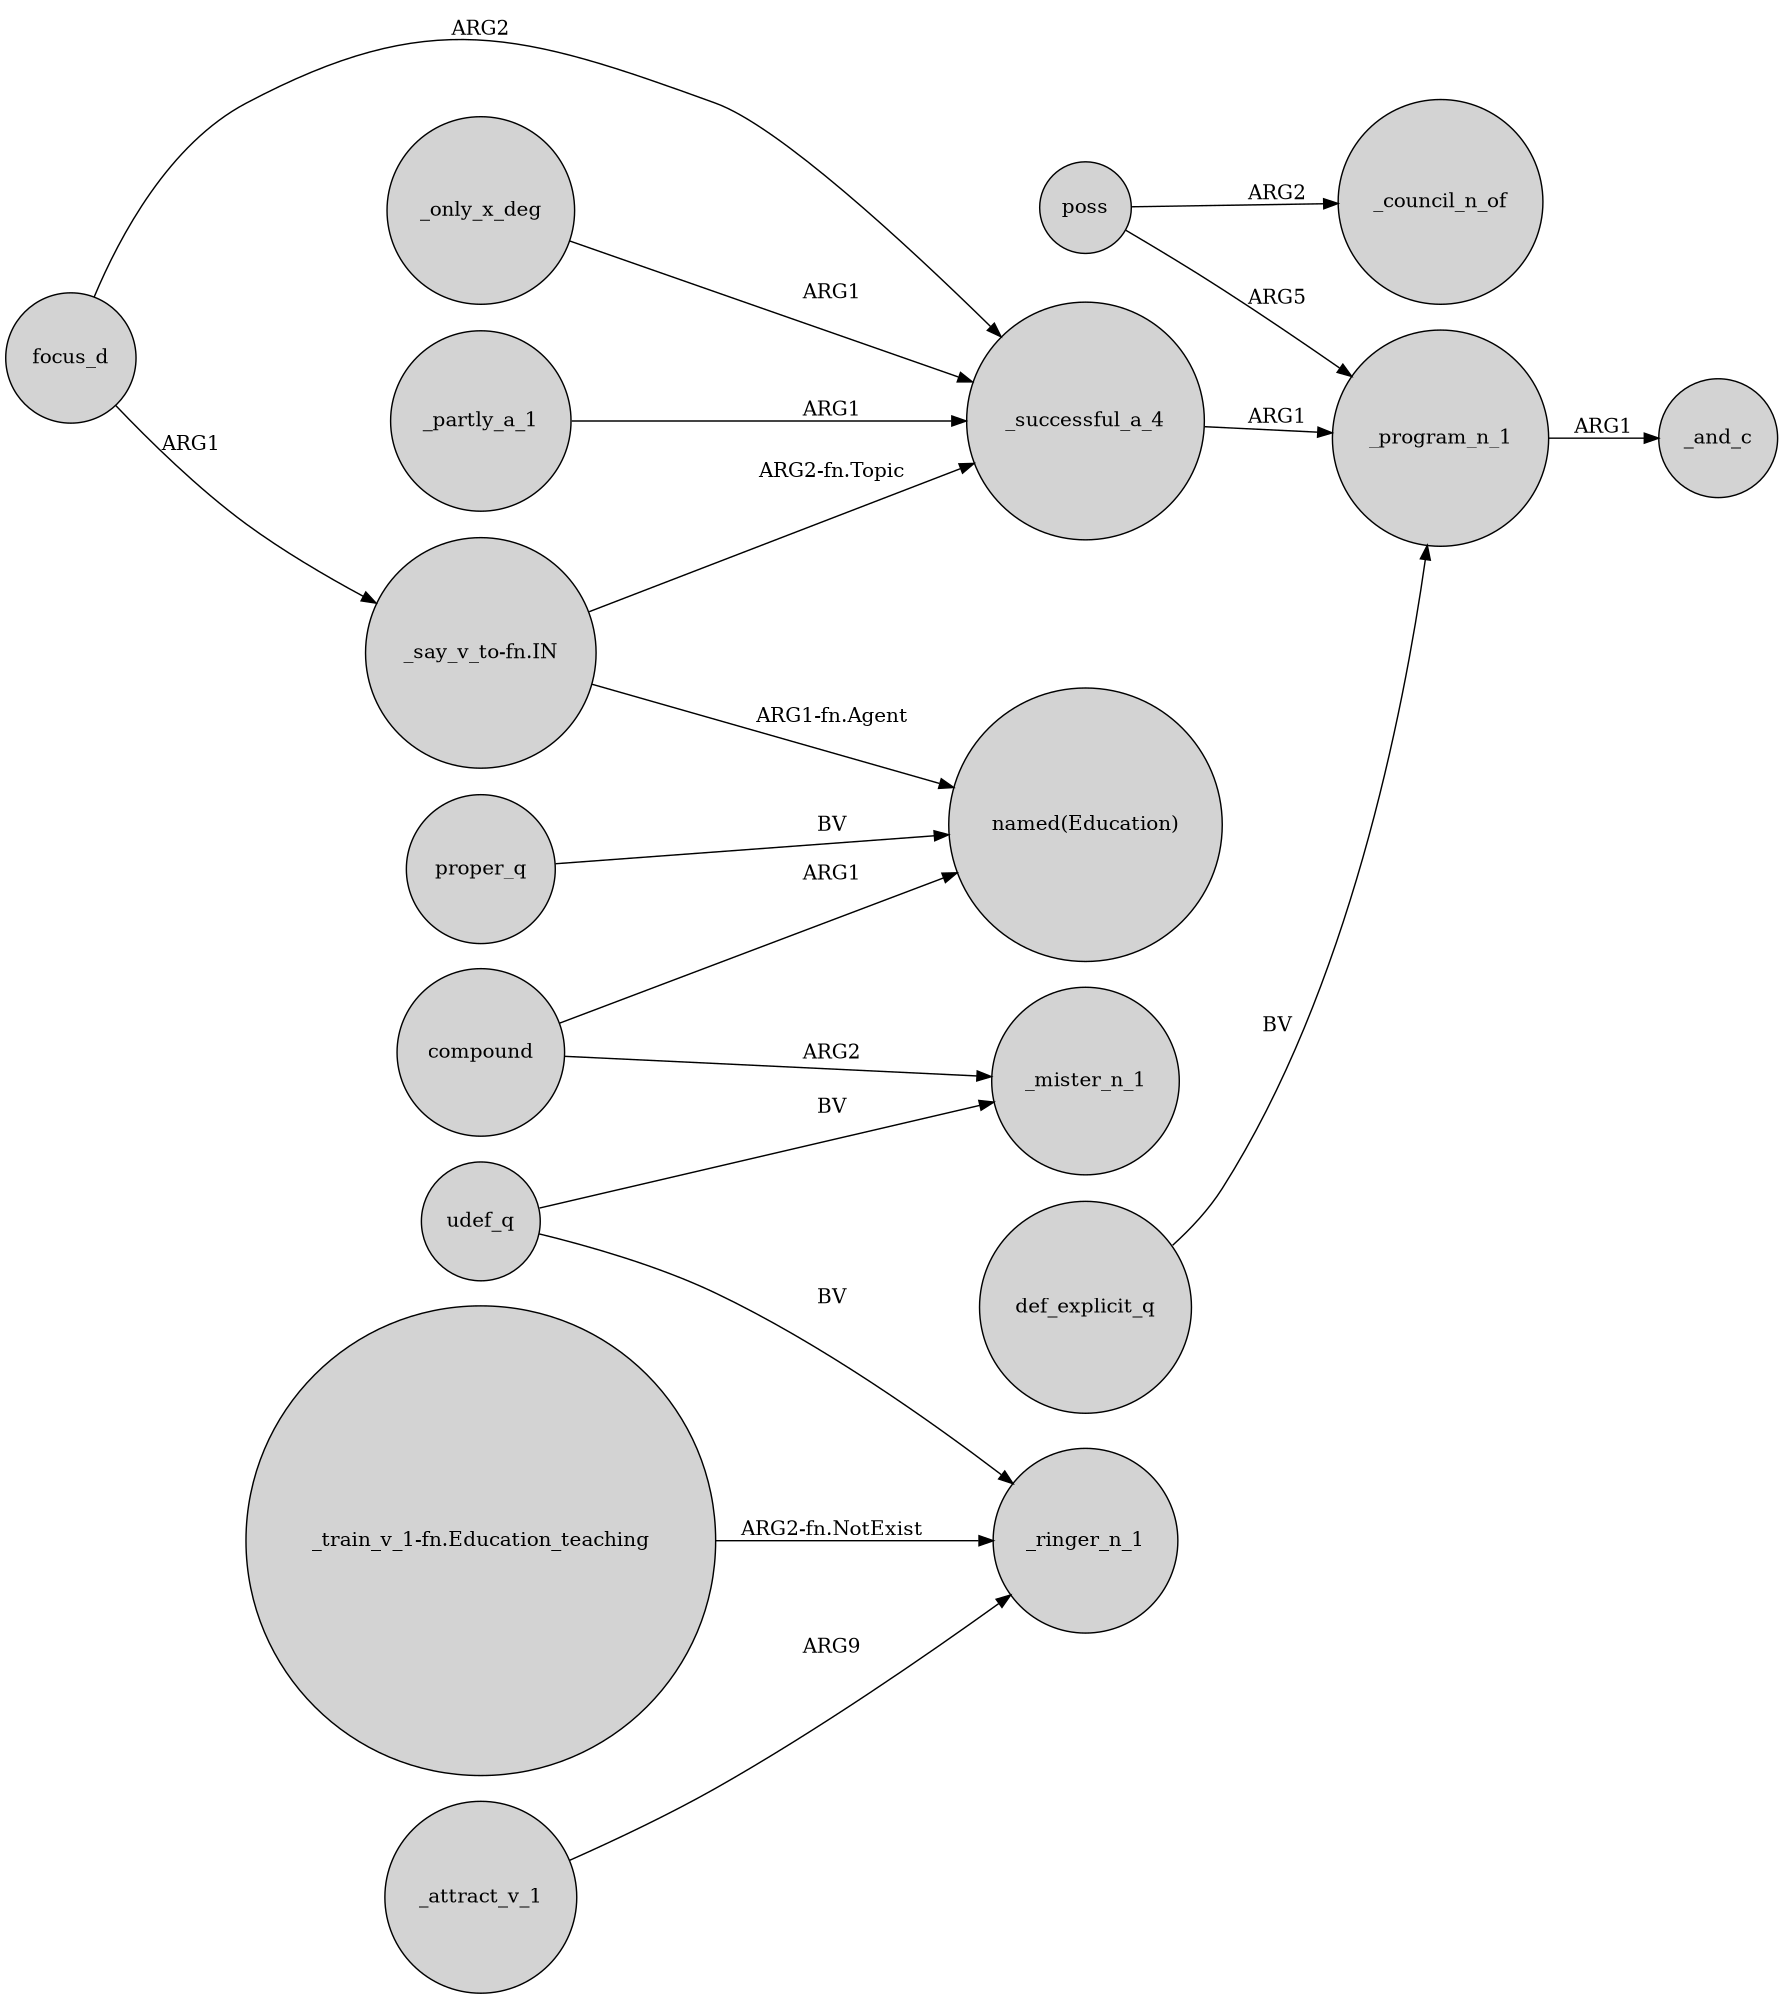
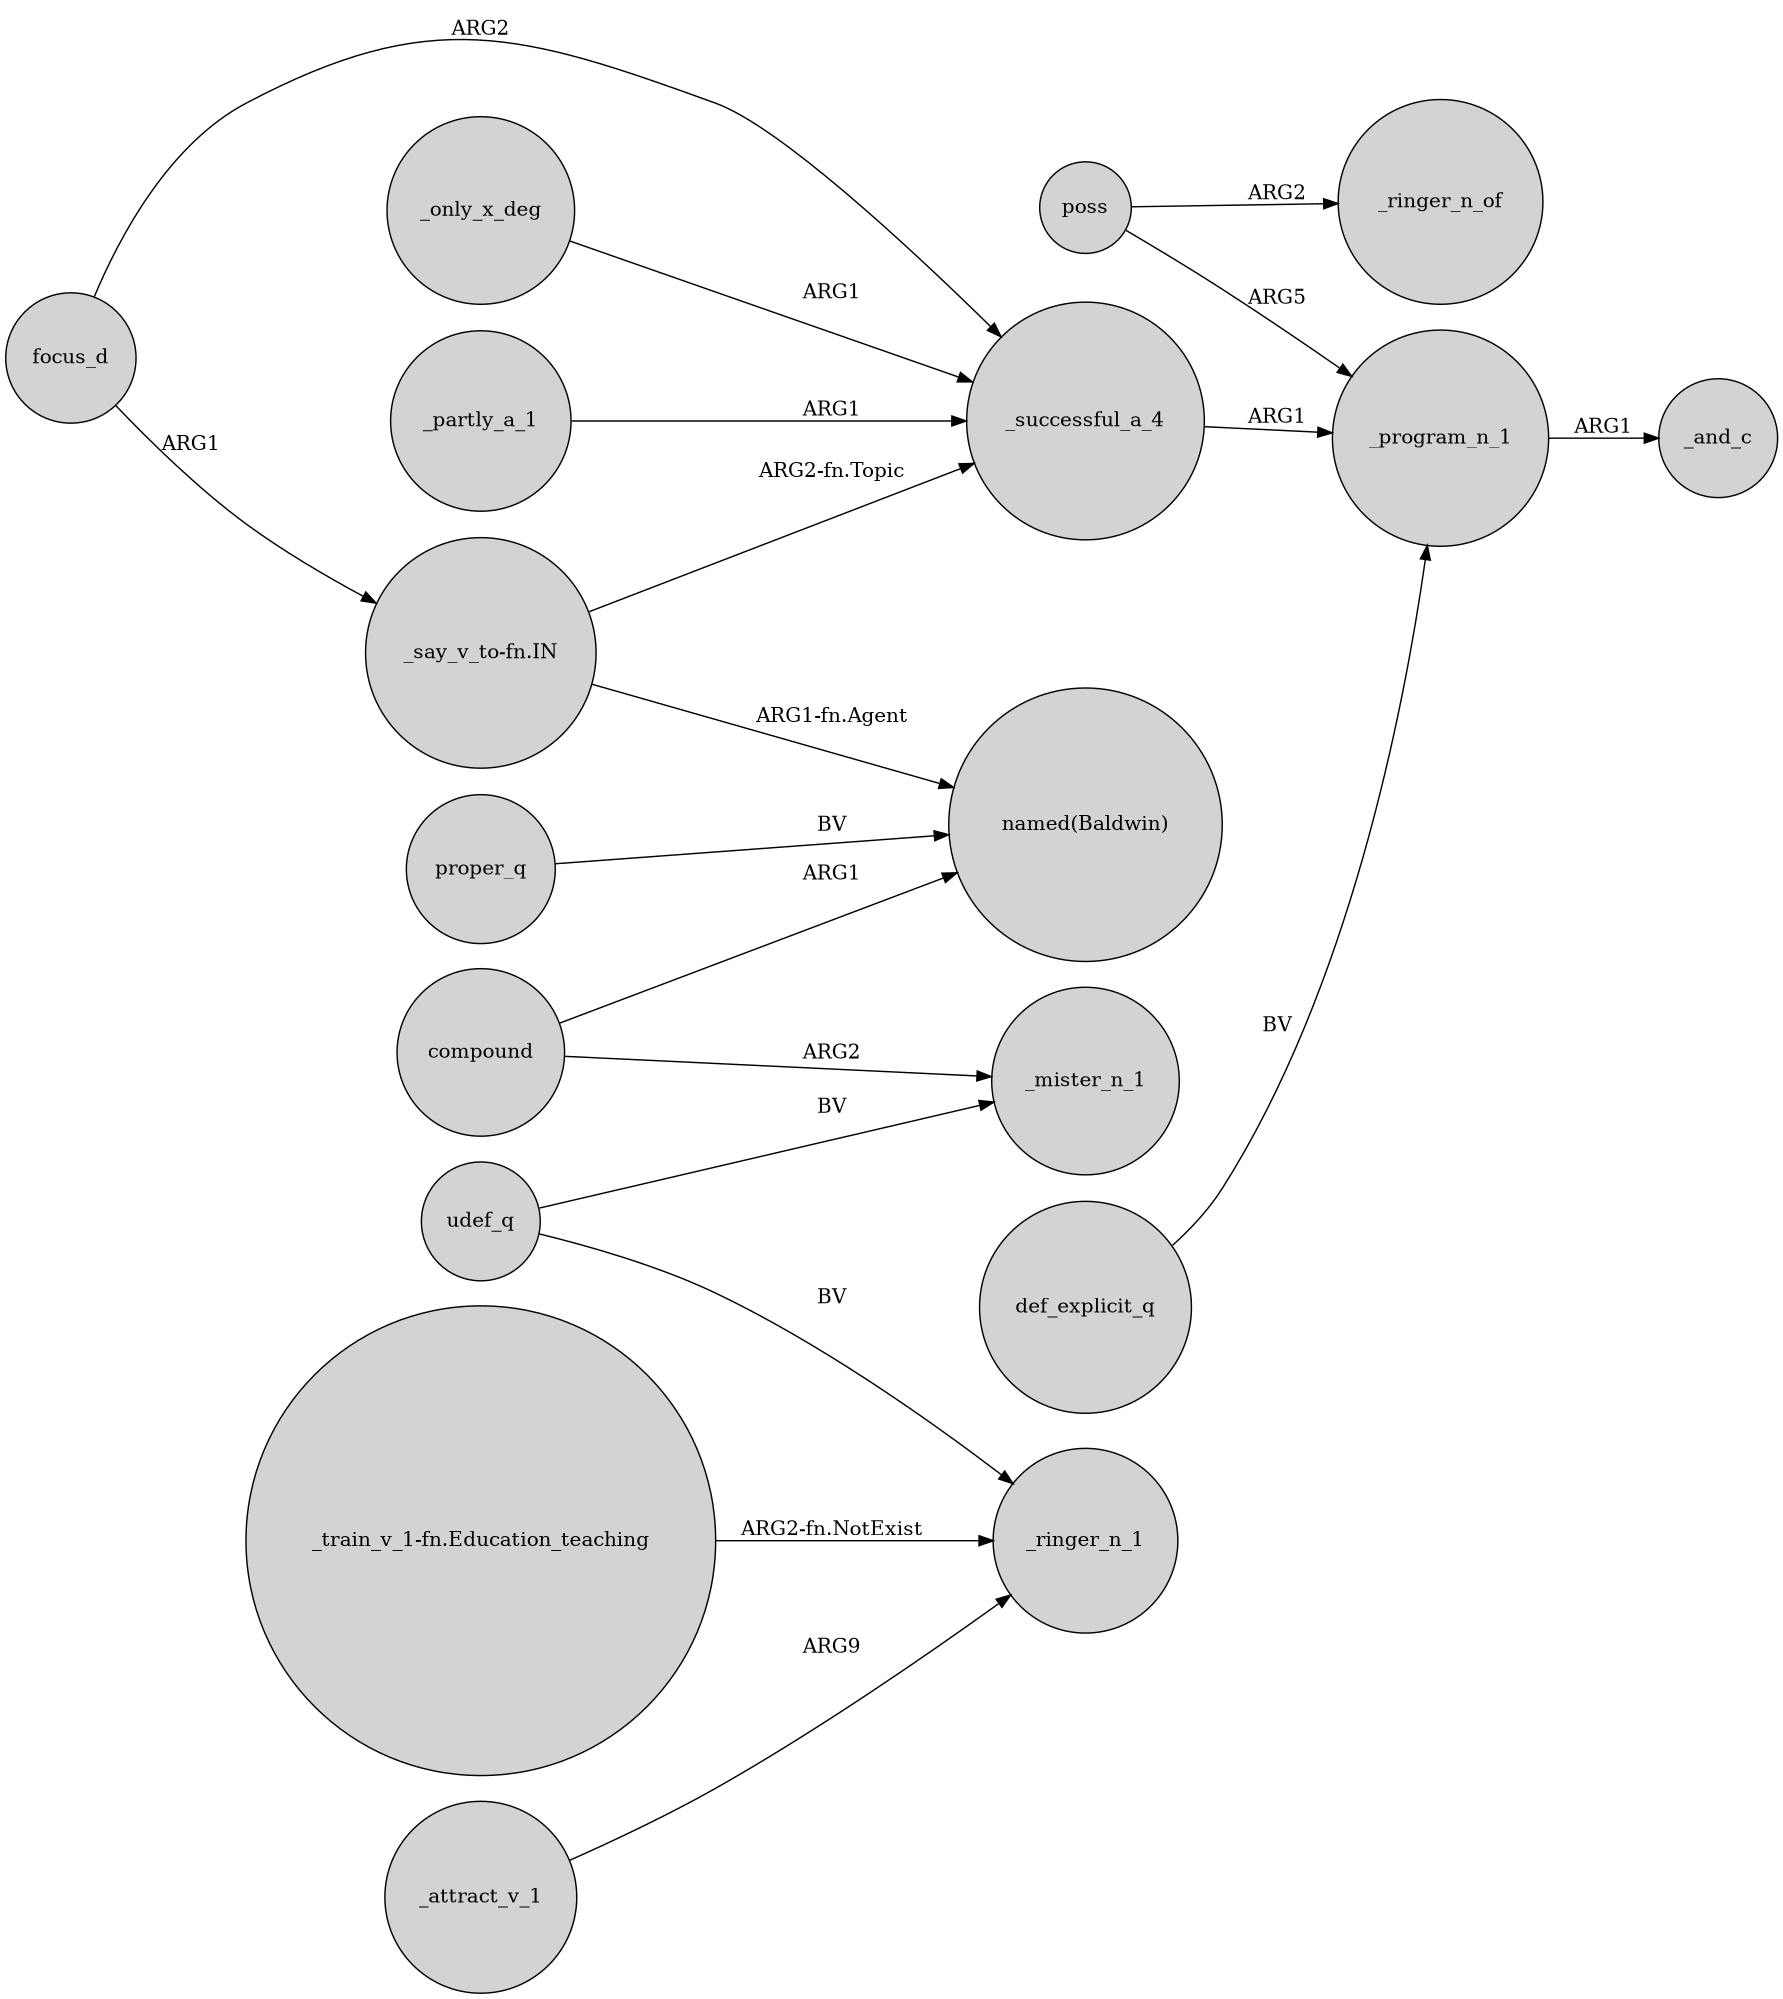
(1441, 202) -> (1441, 202)
(1085, 825) -> (1085, 825)
